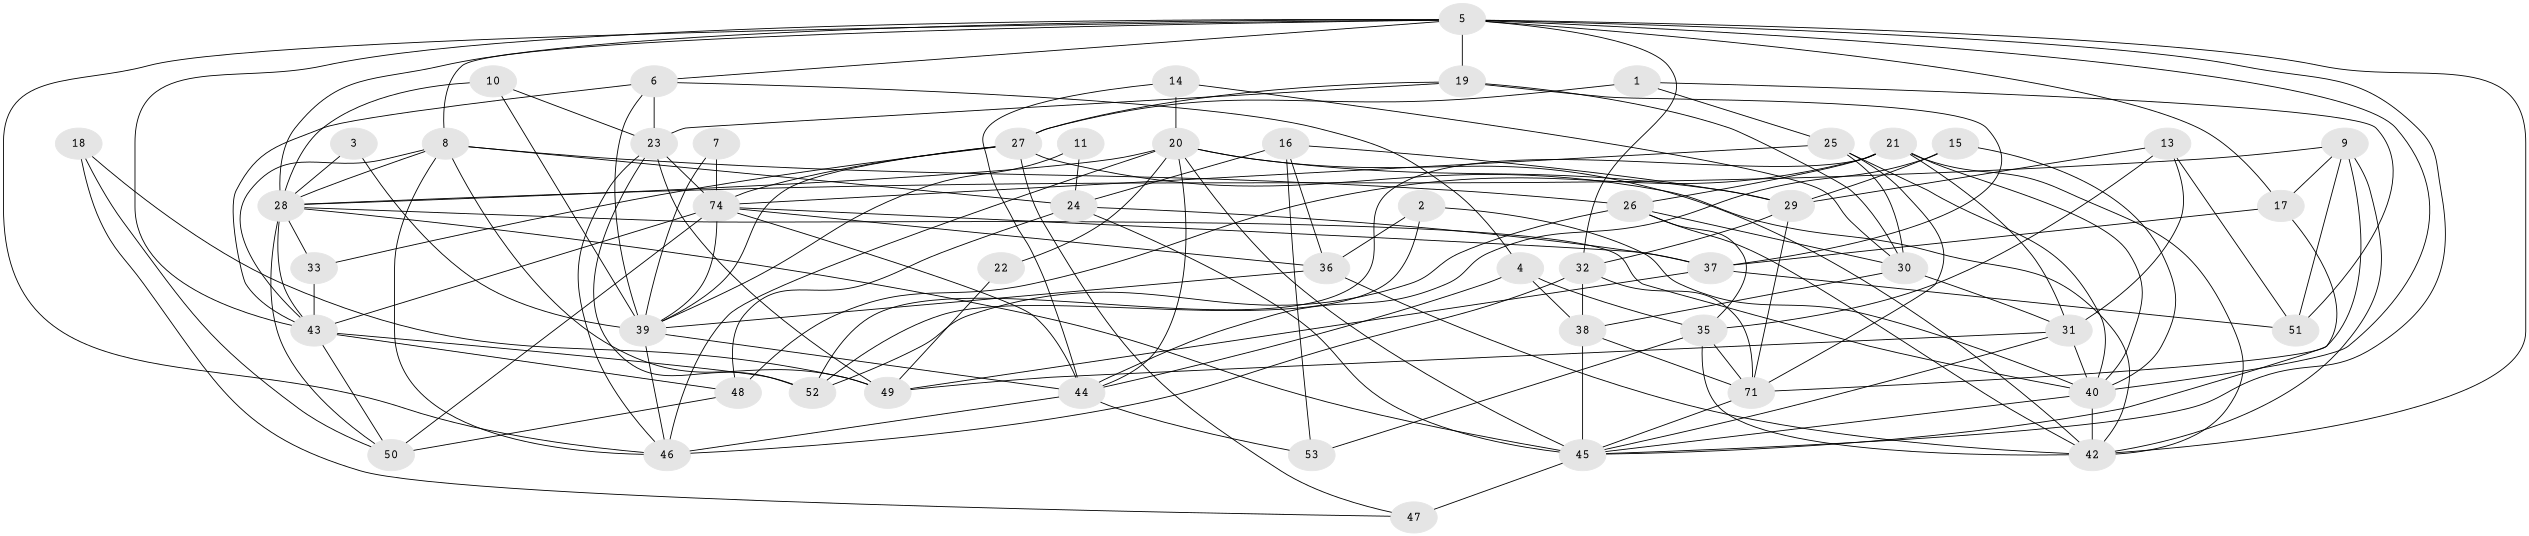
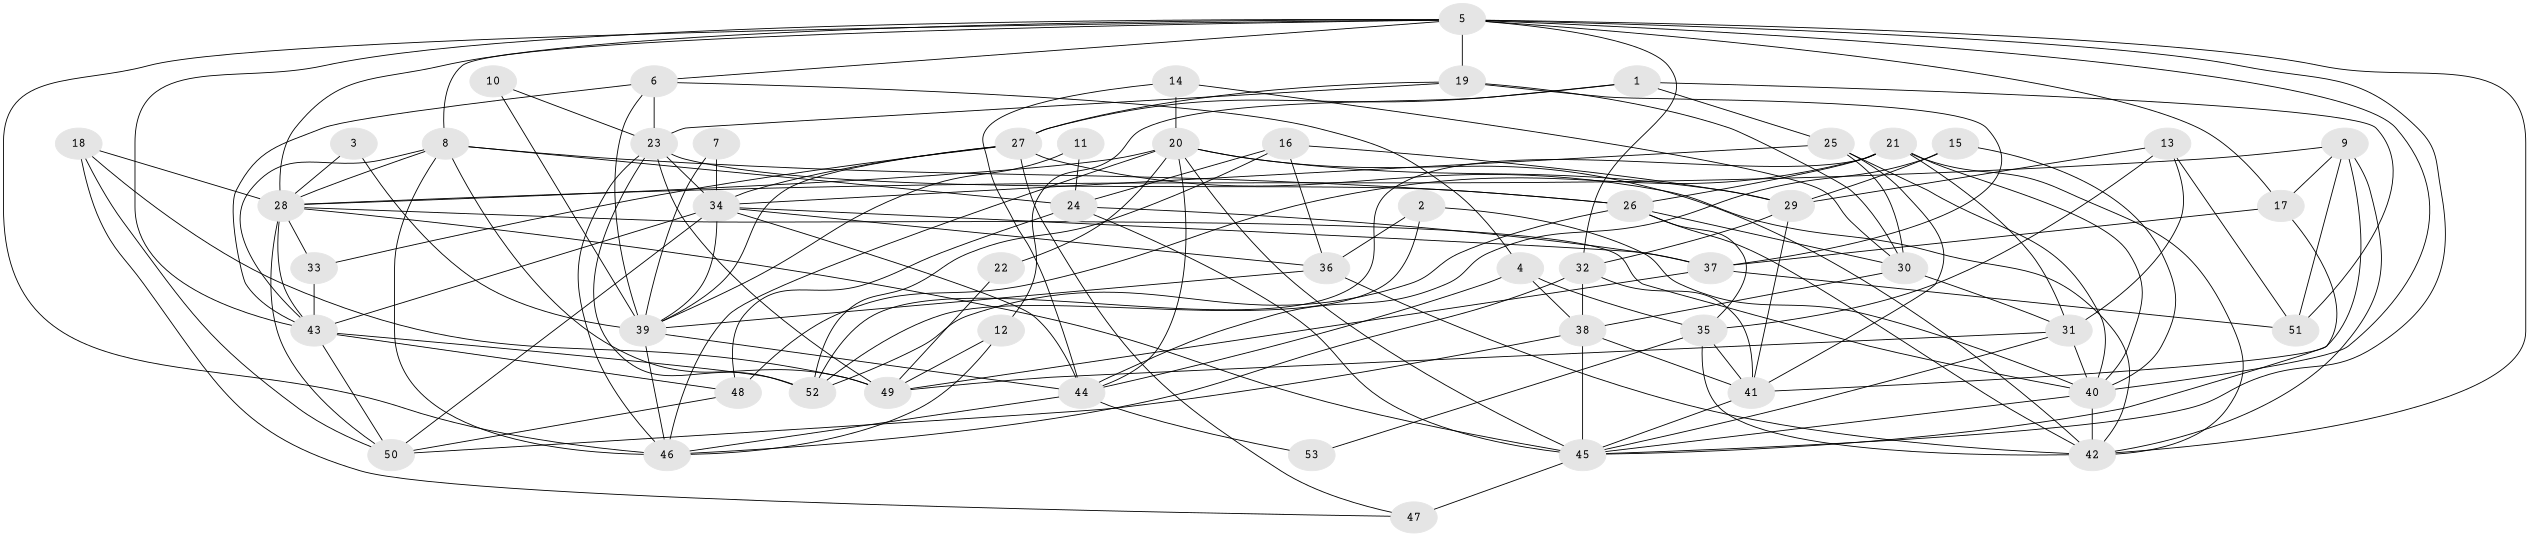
(358, 107) -> (180, 175)
none -> (1138, 186)
(716, 206) -> (716, 206)
(1296, 293) -> (1006, 241)
none -> (1001, 331)
(1751, 393) -> (1751, 393)
none -> (990, 417)
